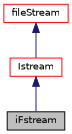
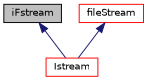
(36, 99) -> (55, 44)
